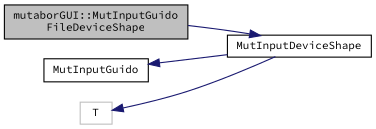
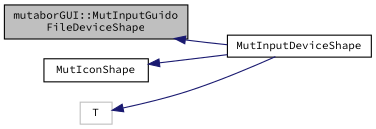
(219, 29) -> (206, 42)
(96, 70) -> (96, 70)
